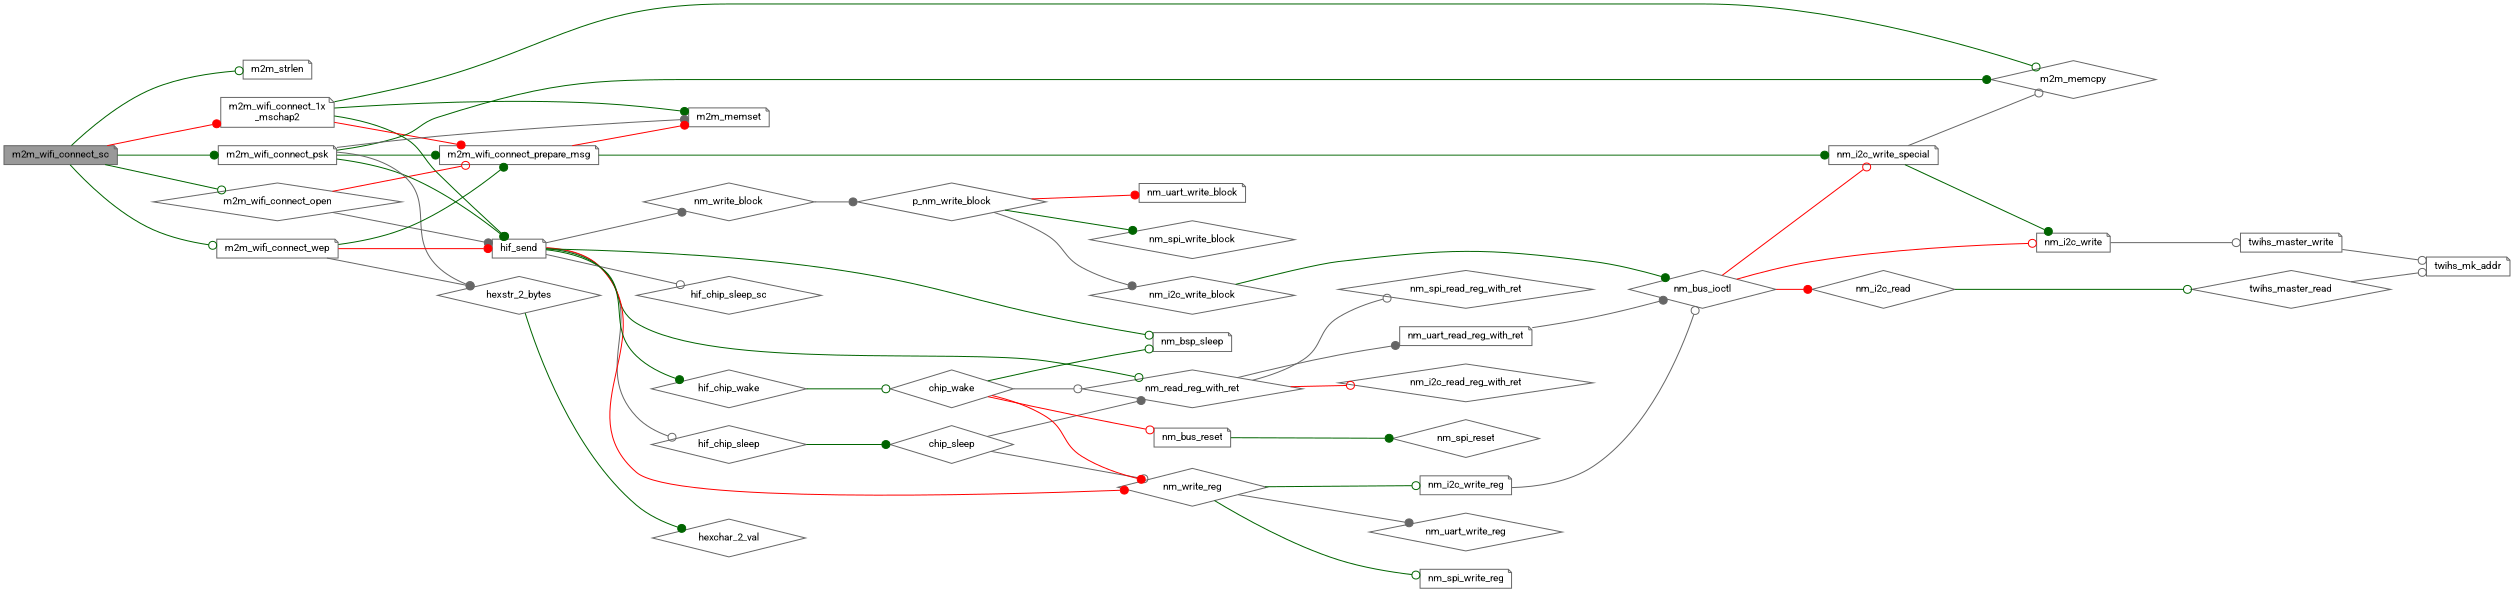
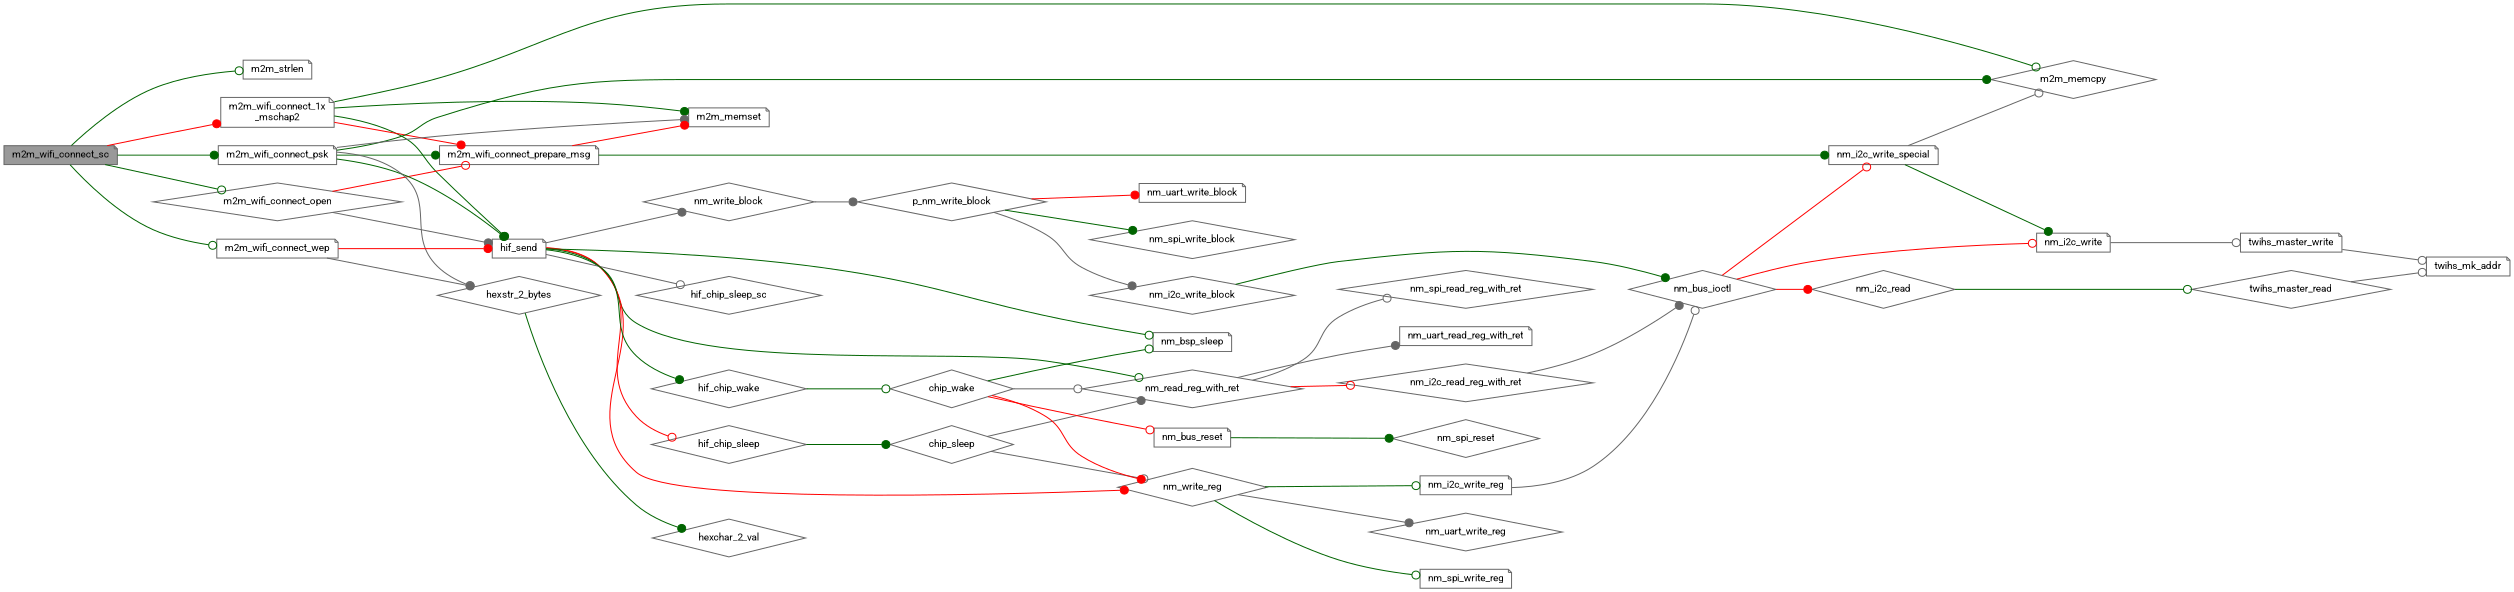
(429, 217) -> none
(1596, 317) -> (1605, 349)
(621, 388) -> (621, 388)
